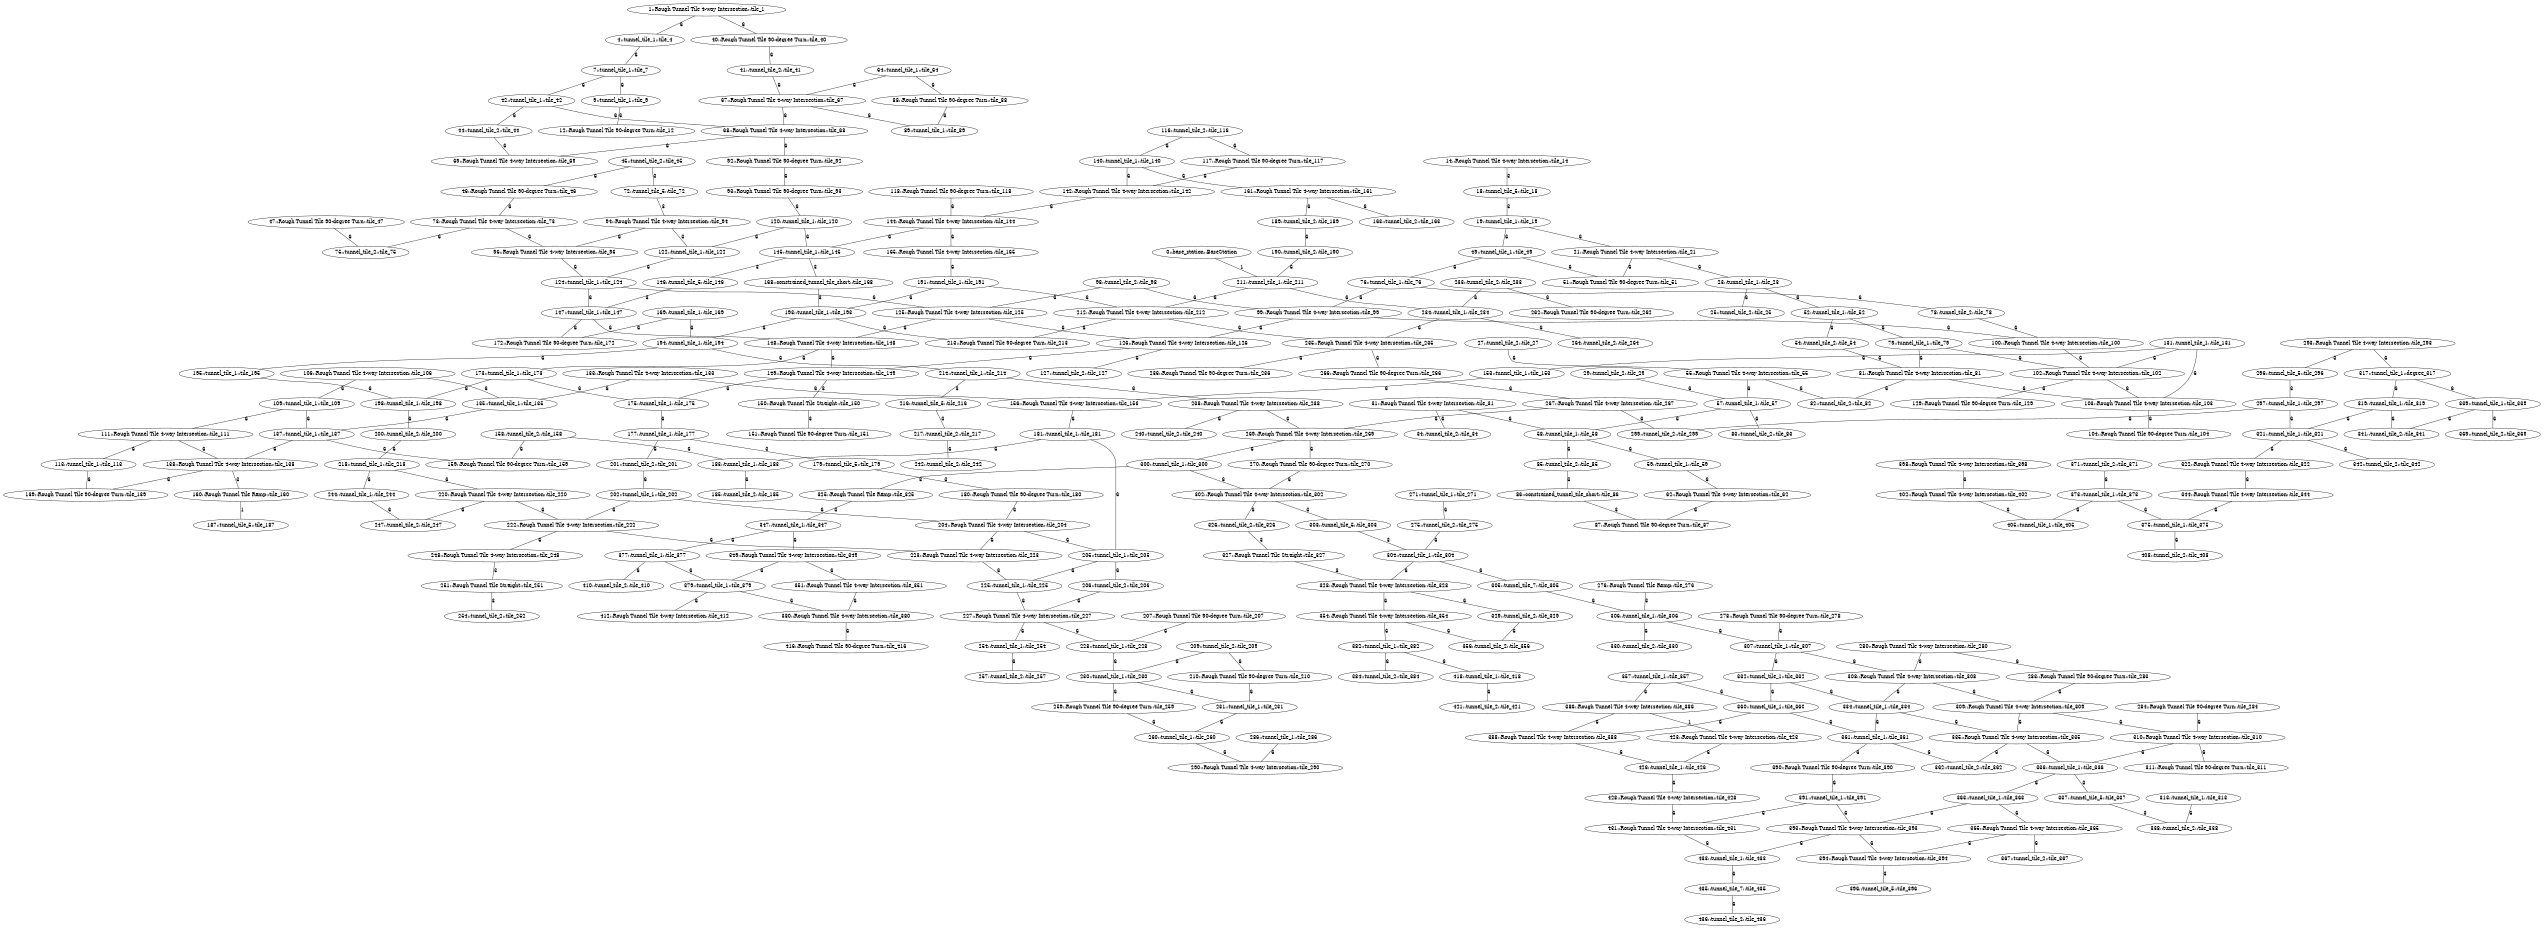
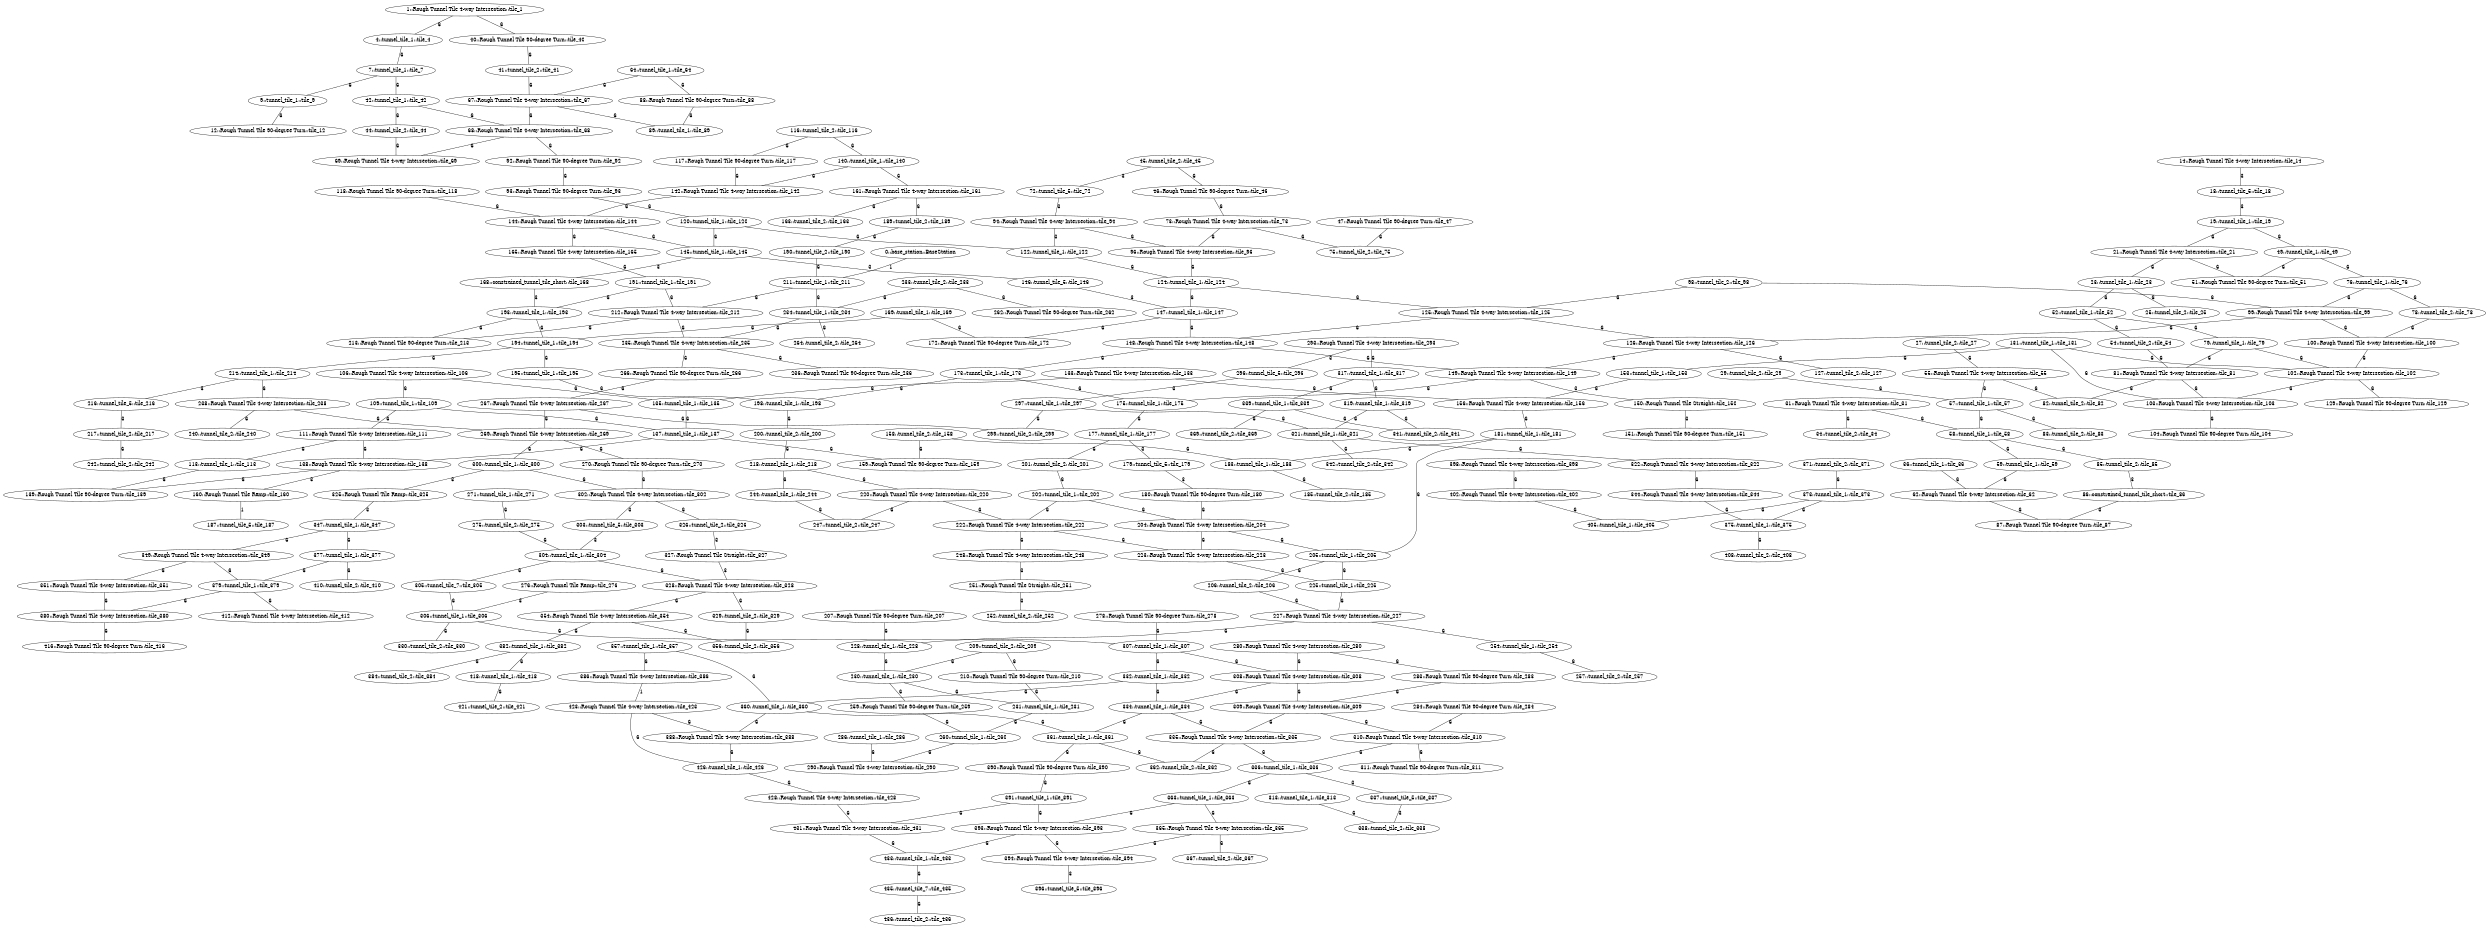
(2397, 374) -> (1371, 374)
none -> (1934, 465)
(492, 616) -> (1020, 616)
(1591, 722) -> (682, 722)
